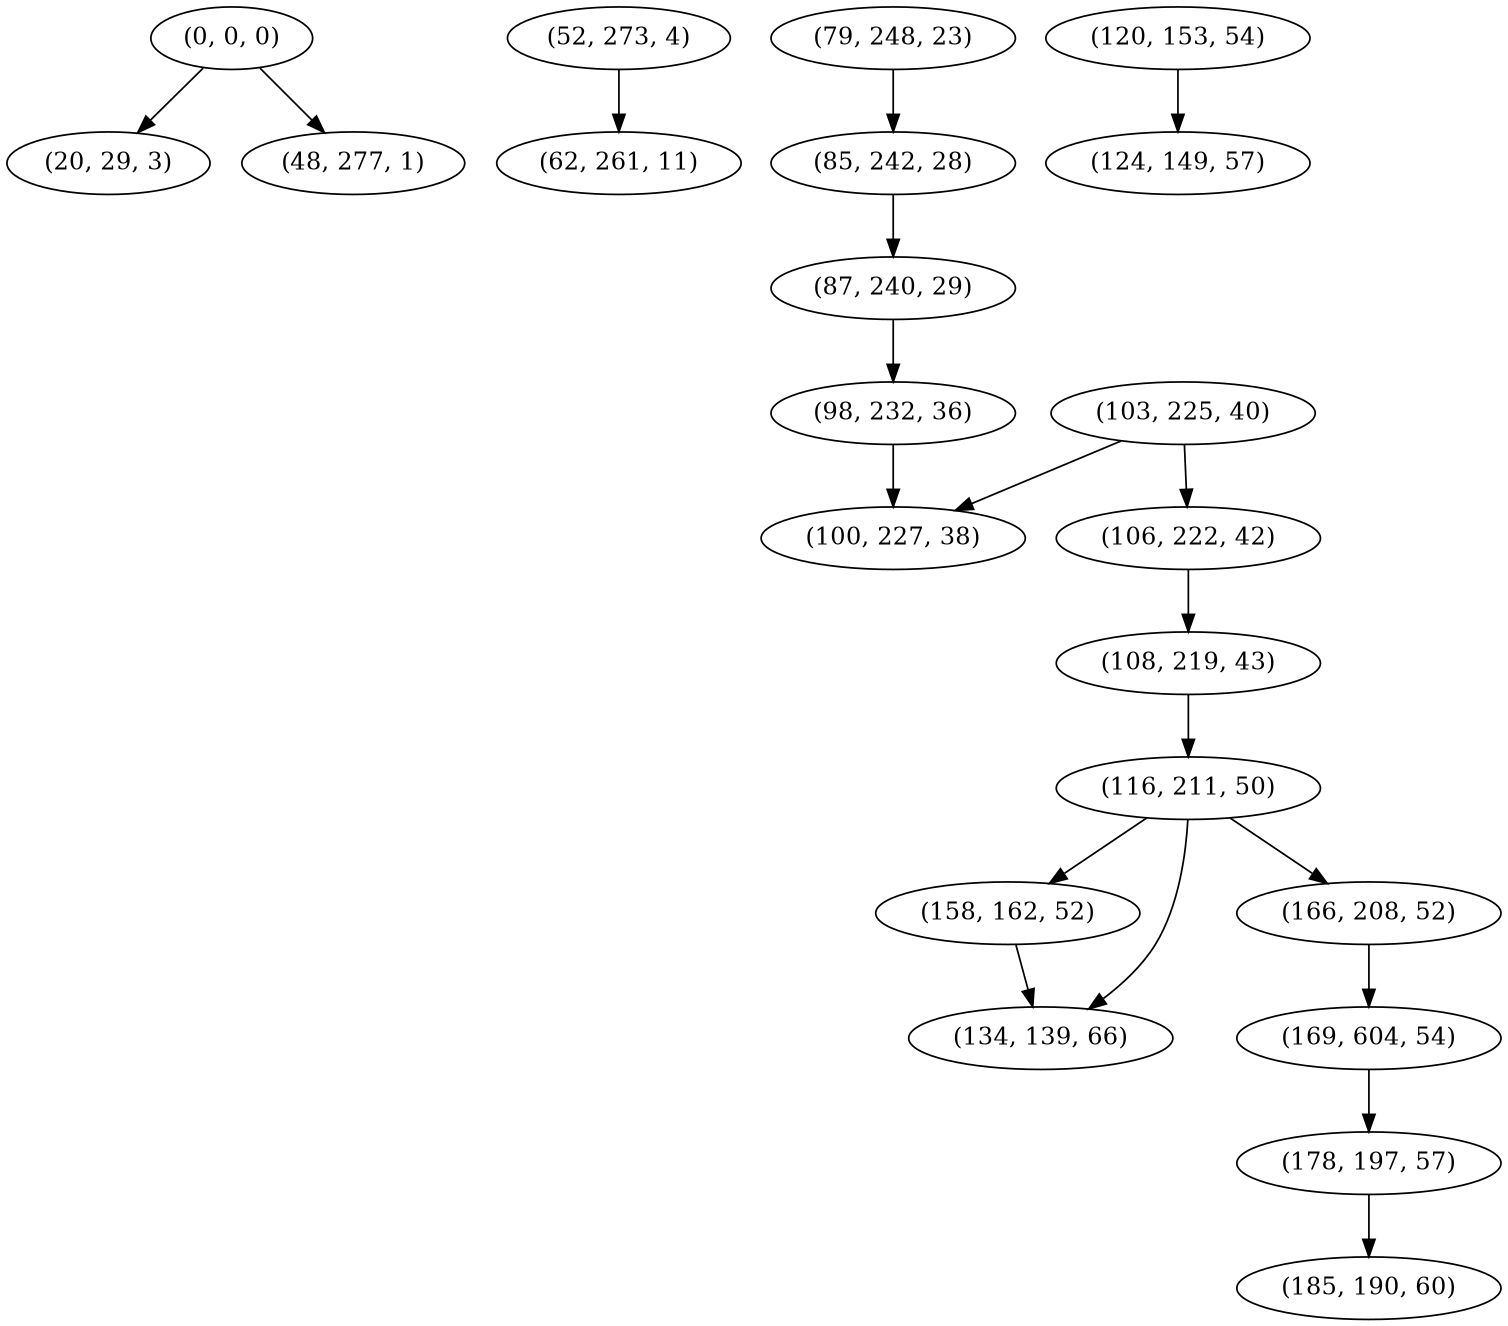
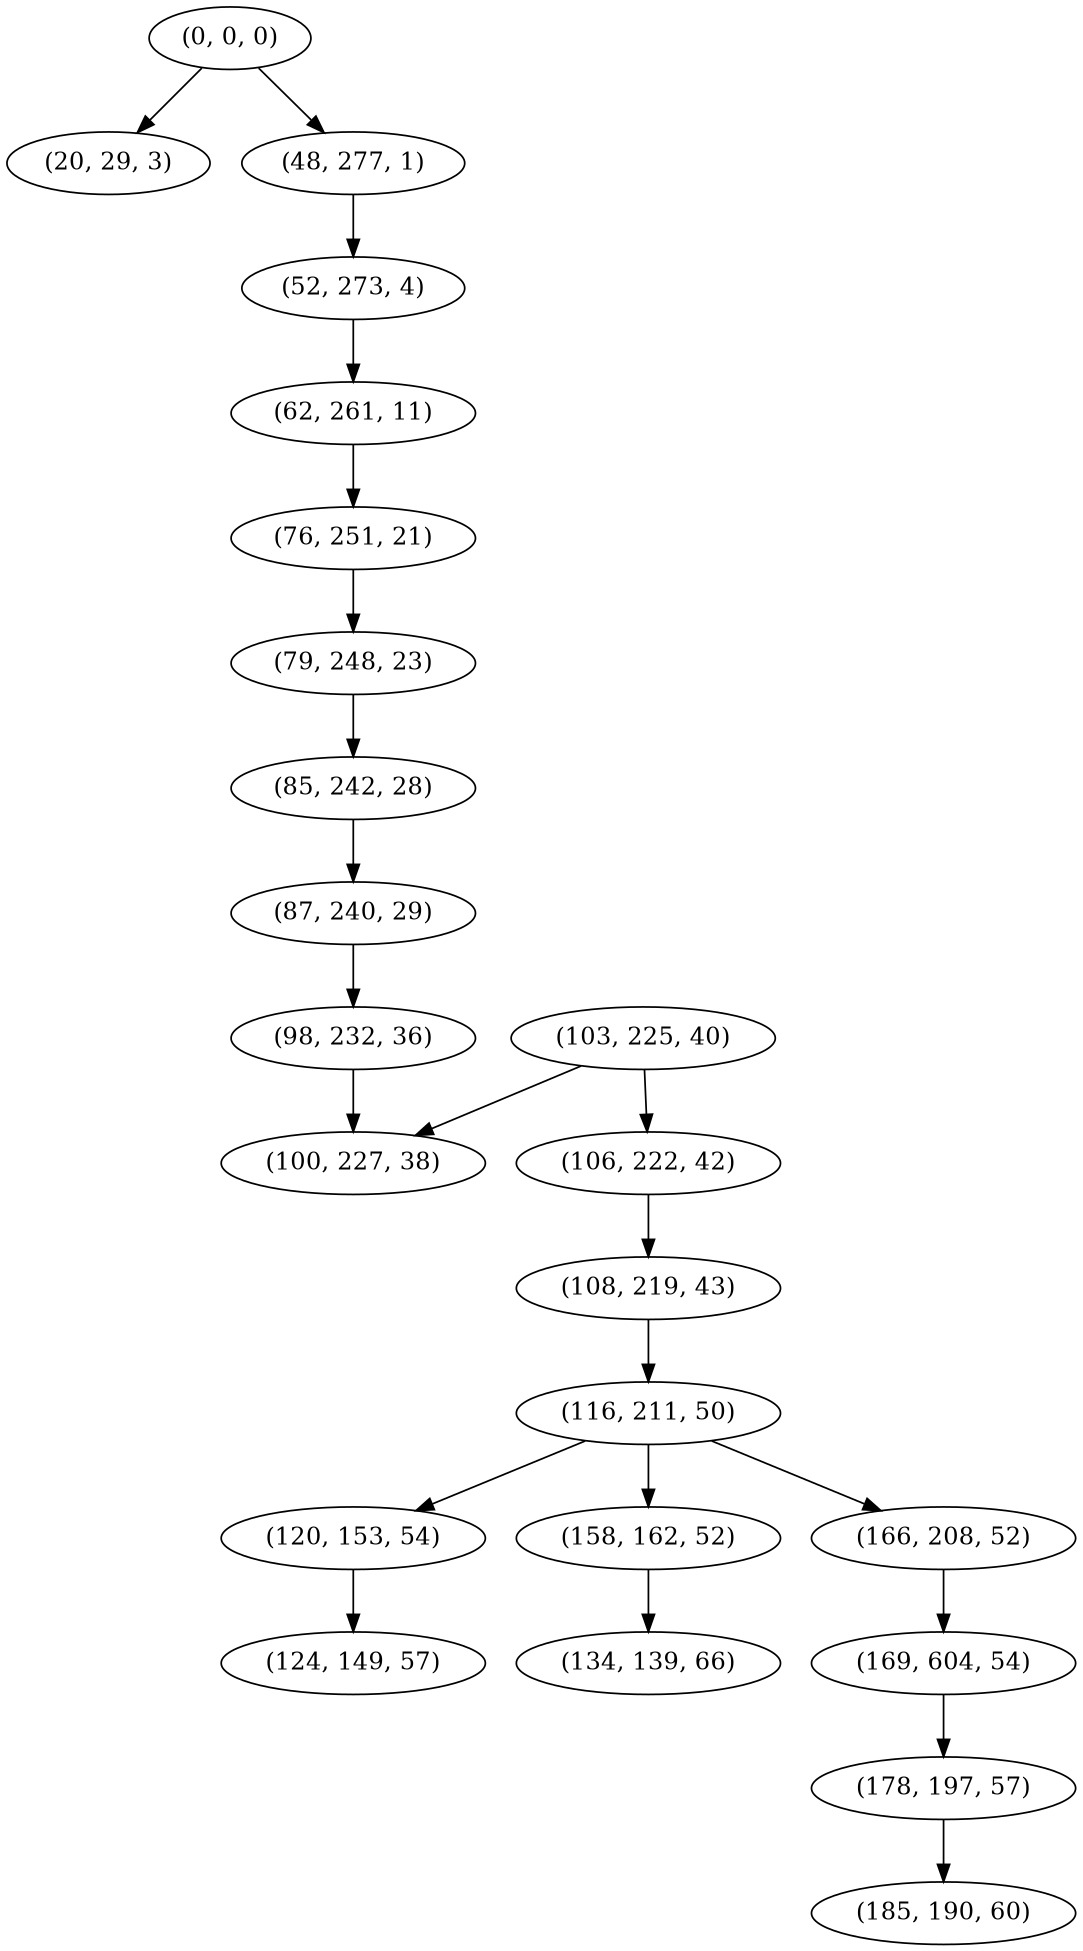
none -> (353, 217)
none -> (353, 538)
(1167, 920) -> (509, 1472)
